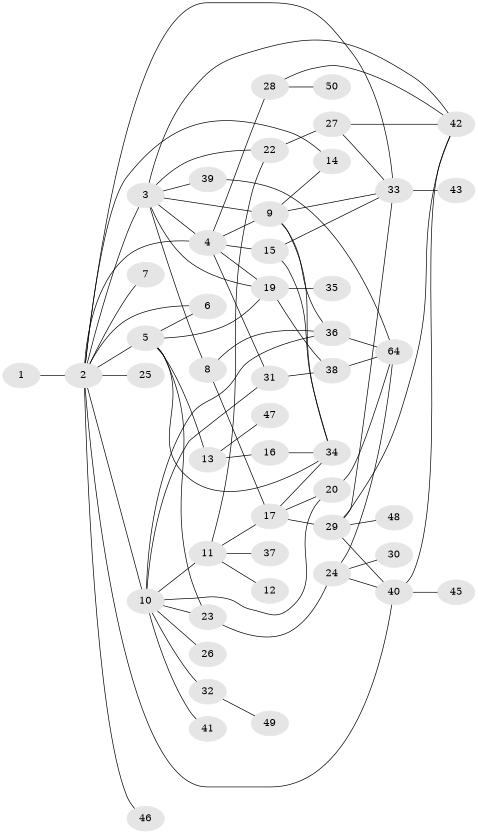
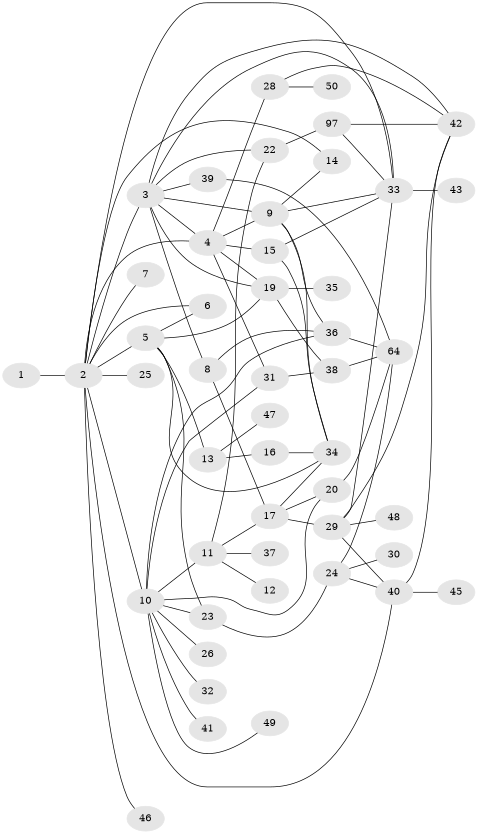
none -> (285, 55)
(332, 124) -> (332, 124)
(239, 708) -> (172, 719)
